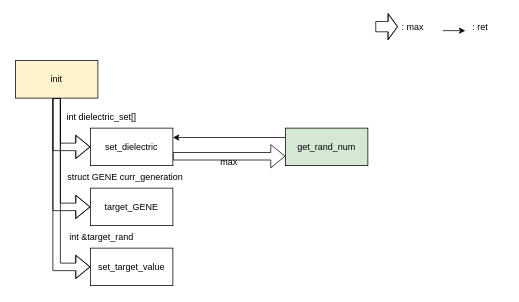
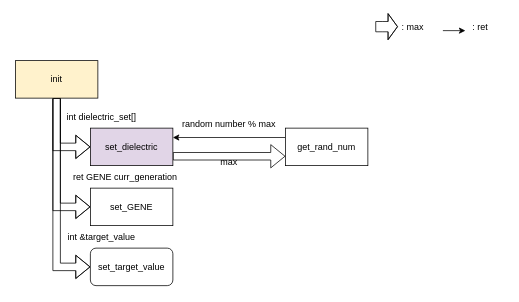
none -> (229, 124)
(132, 147) -> (132, 147)
(327, 147) -> (327, 147)
(124, 177) -> (124, 177)
(132, 207) -> (132, 207)
(102, 237) -> (102, 237)
(132, 267) -> (132, 267)
